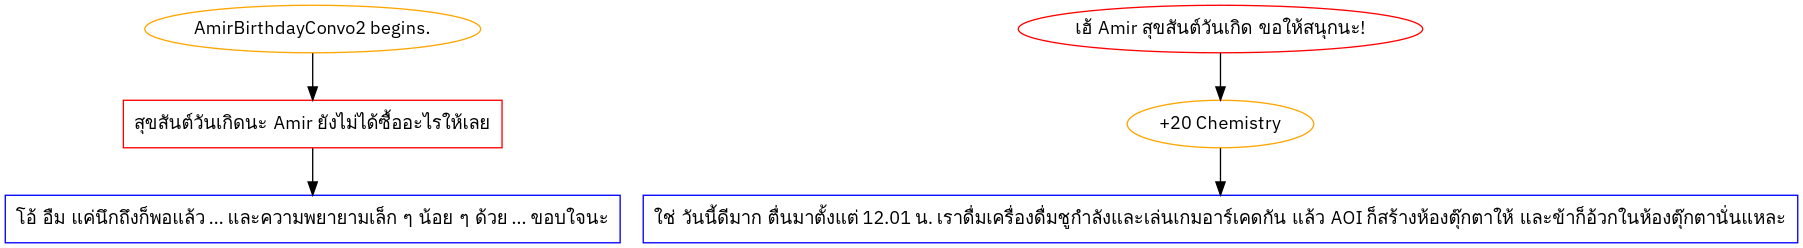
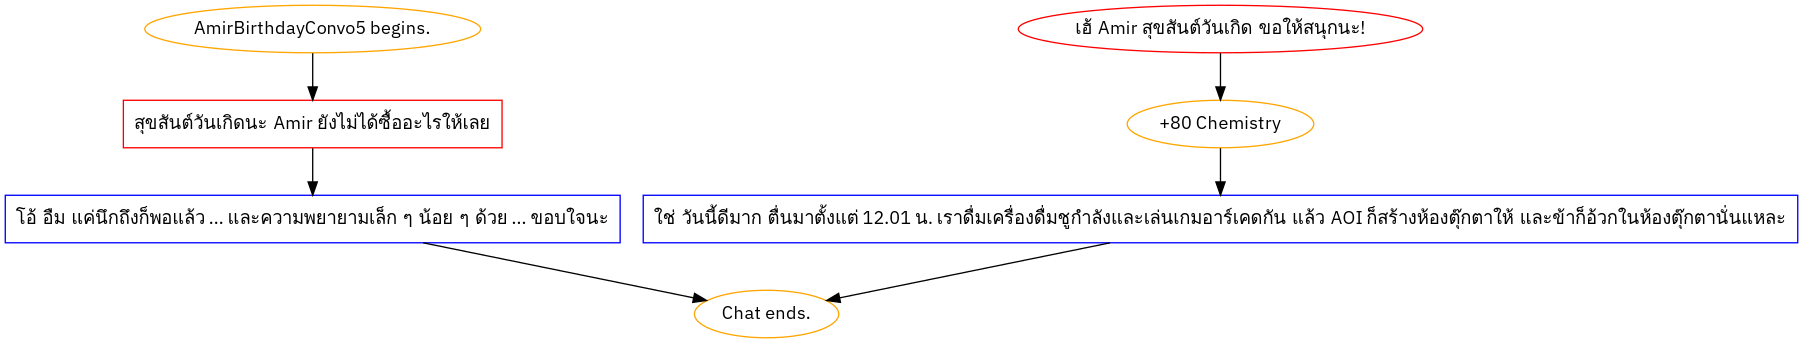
(313, 29) -> (313, 29)
(1220, 124) -> (1220, 124)
none -> (767, 314)
